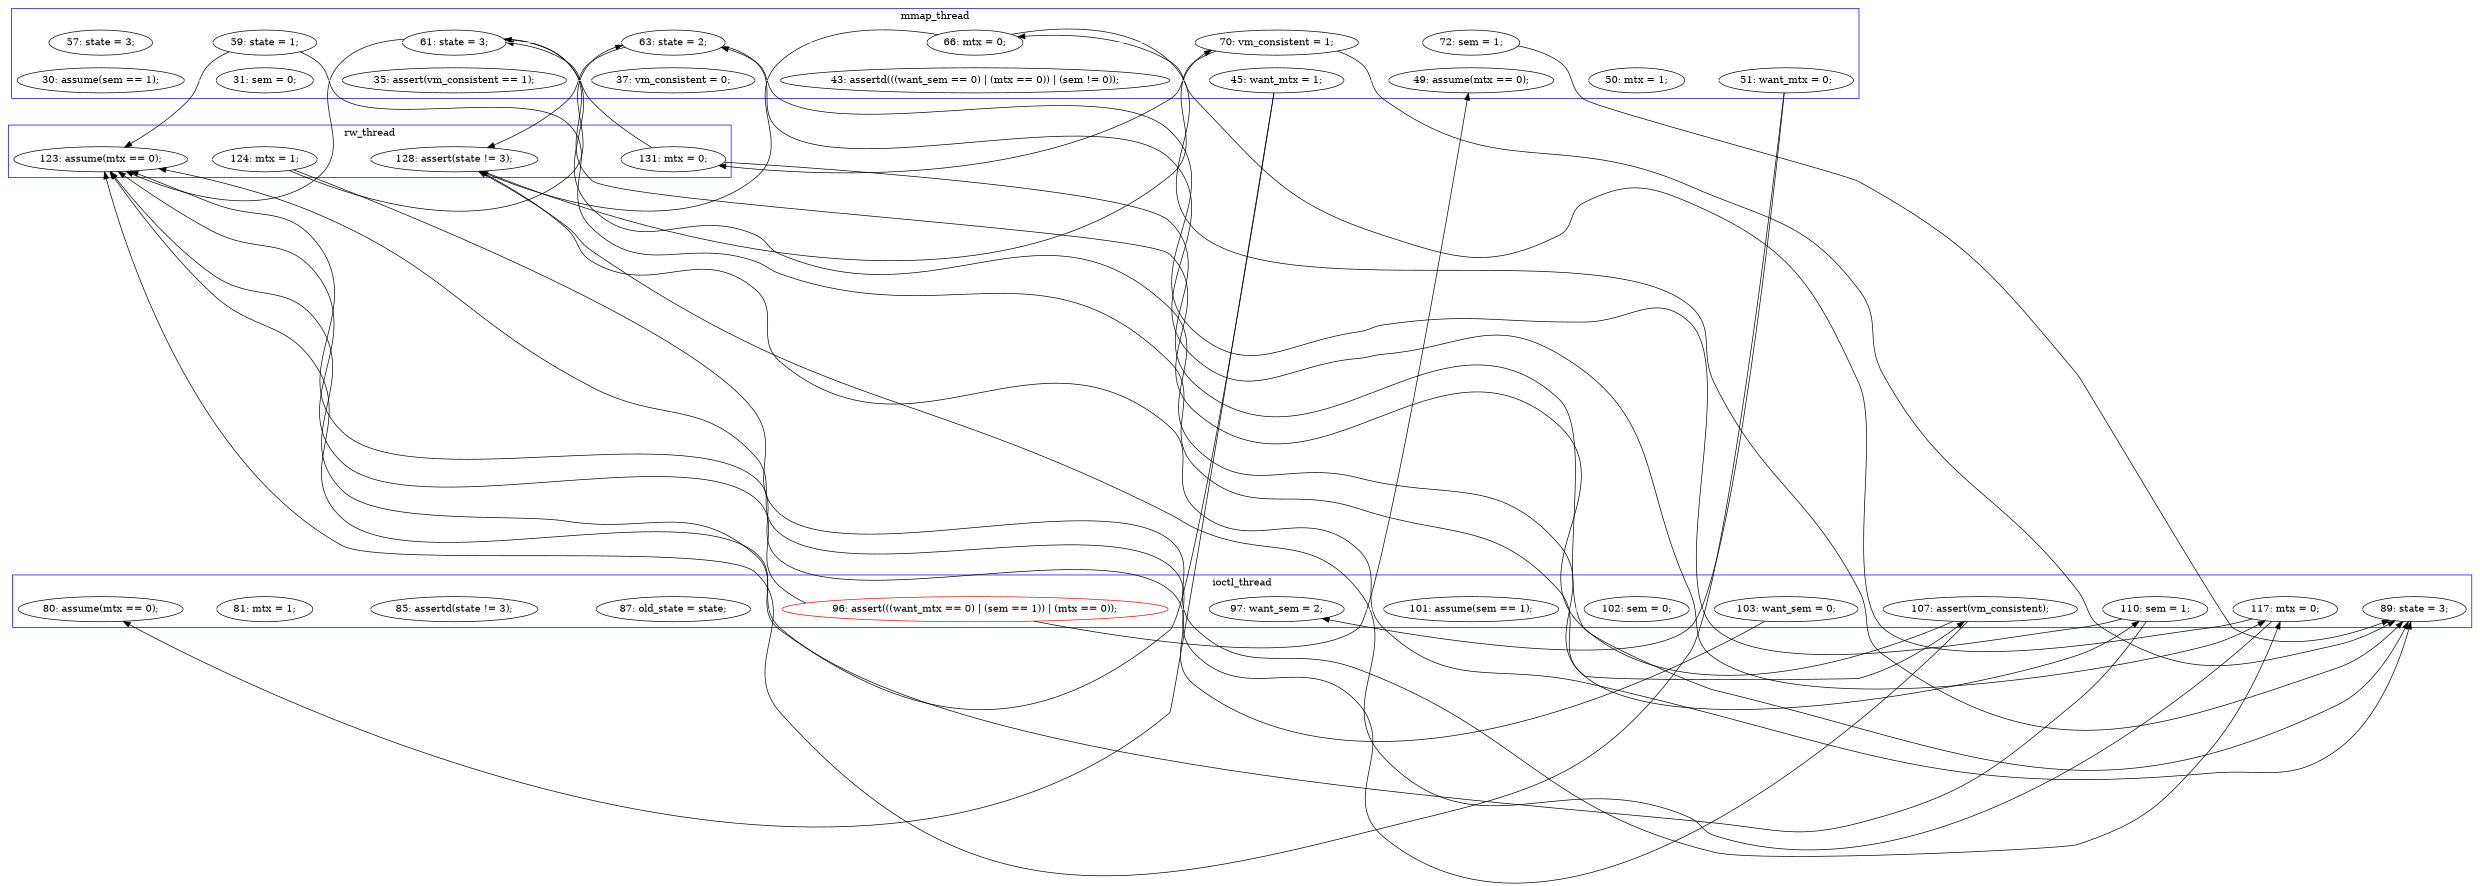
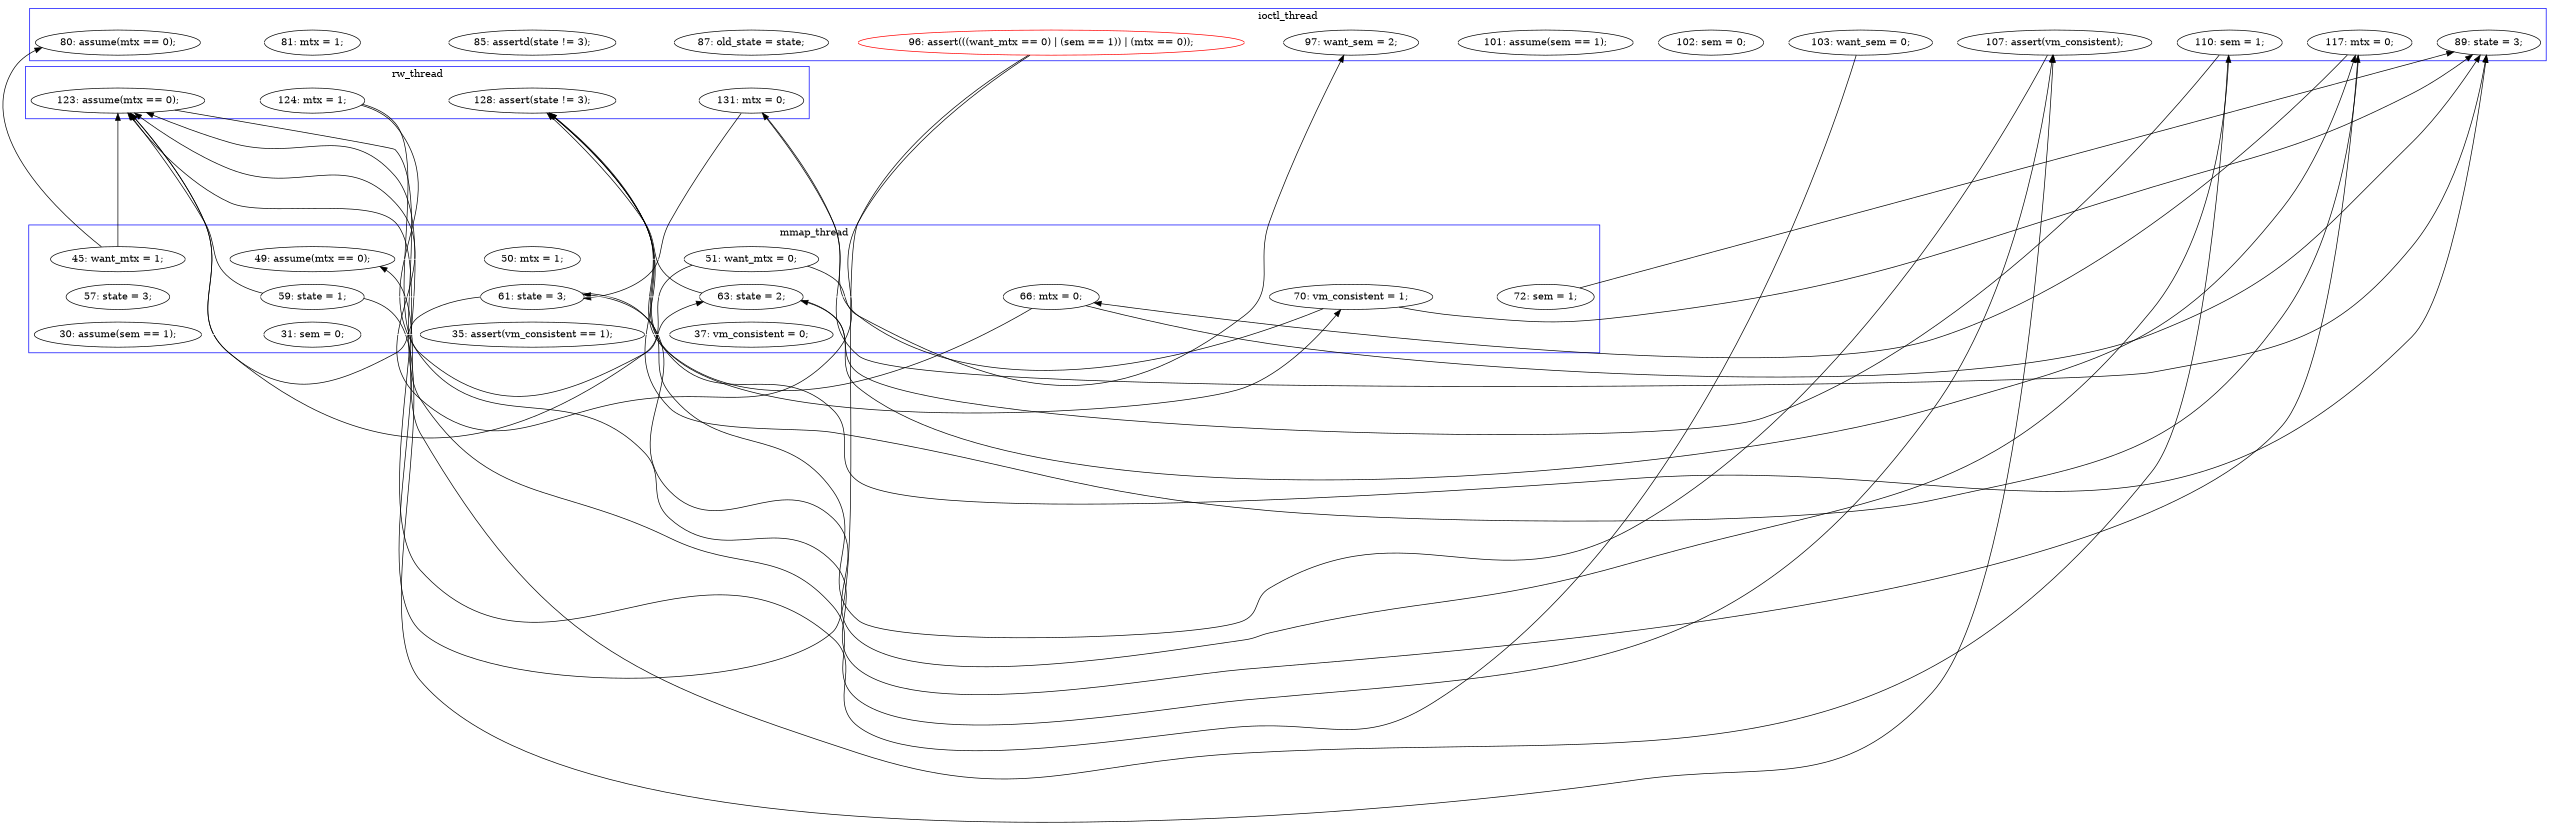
(975, 80) -> none
(1145, 555) -> (1099, 717)
